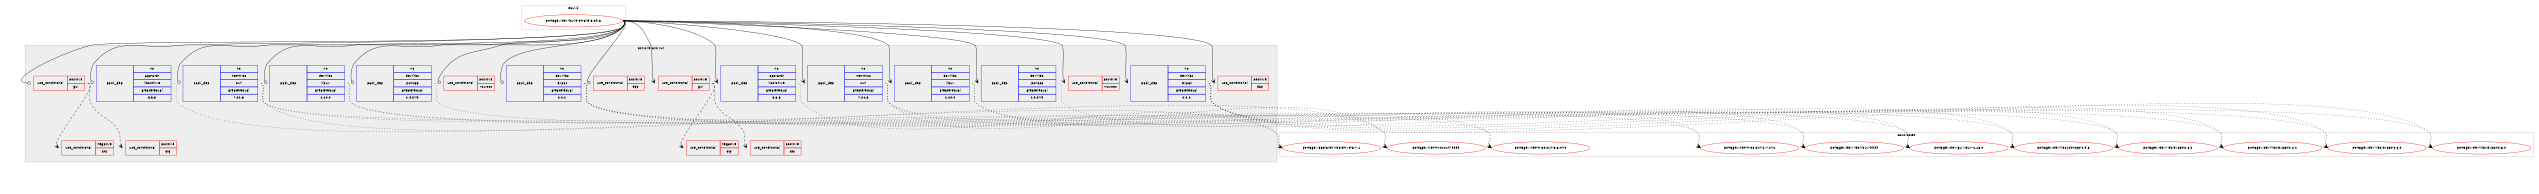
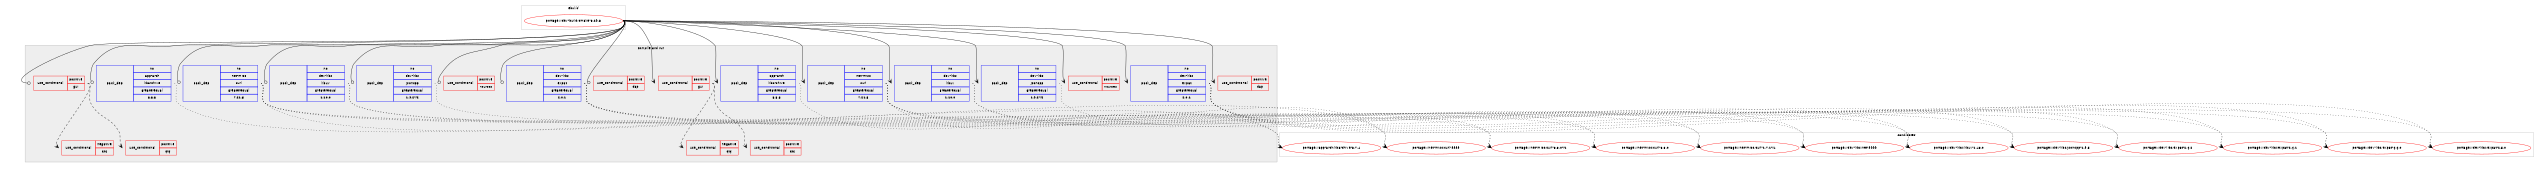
none -> (1645, 148)
(1854, 148) -> (1854, 148)
(1959, 148) -> (1959, 148)
